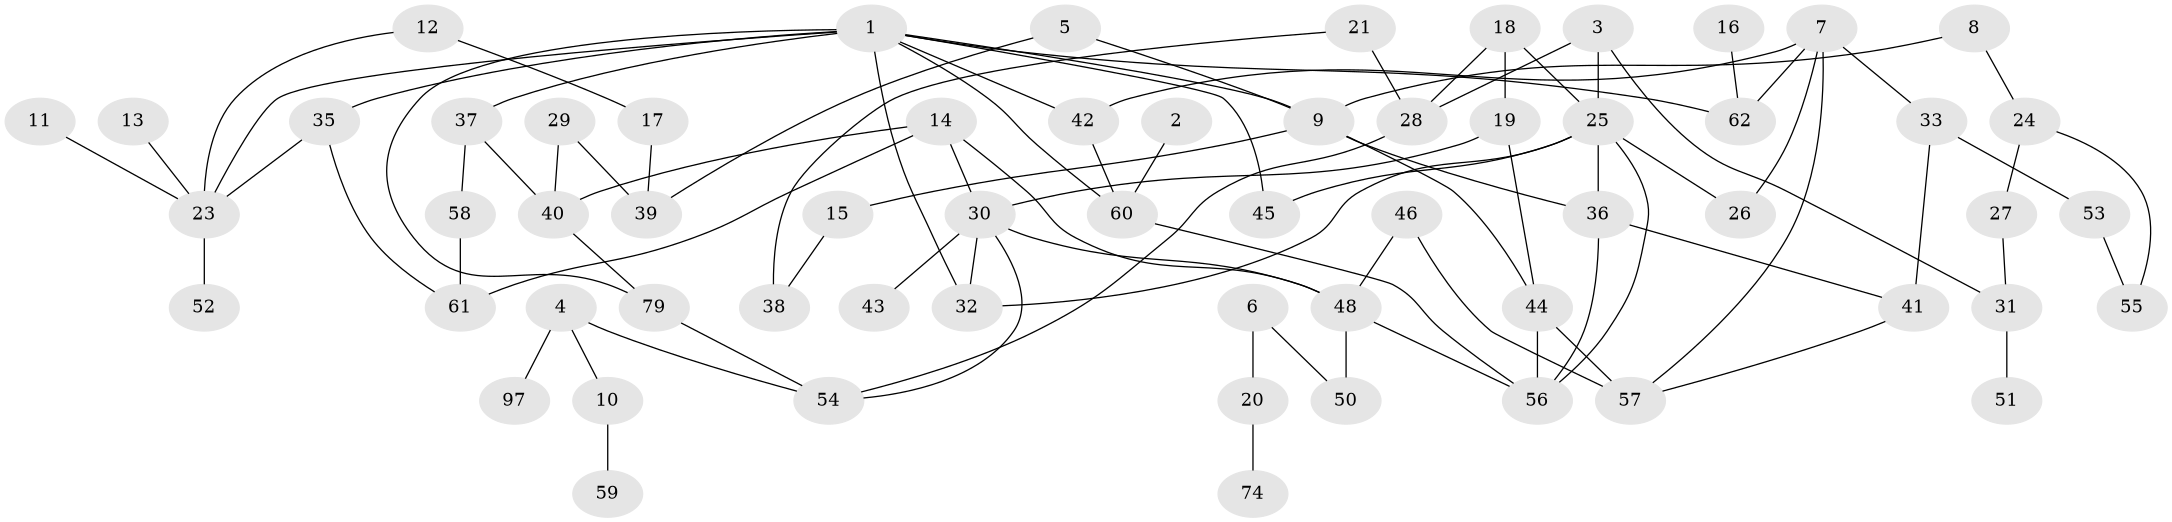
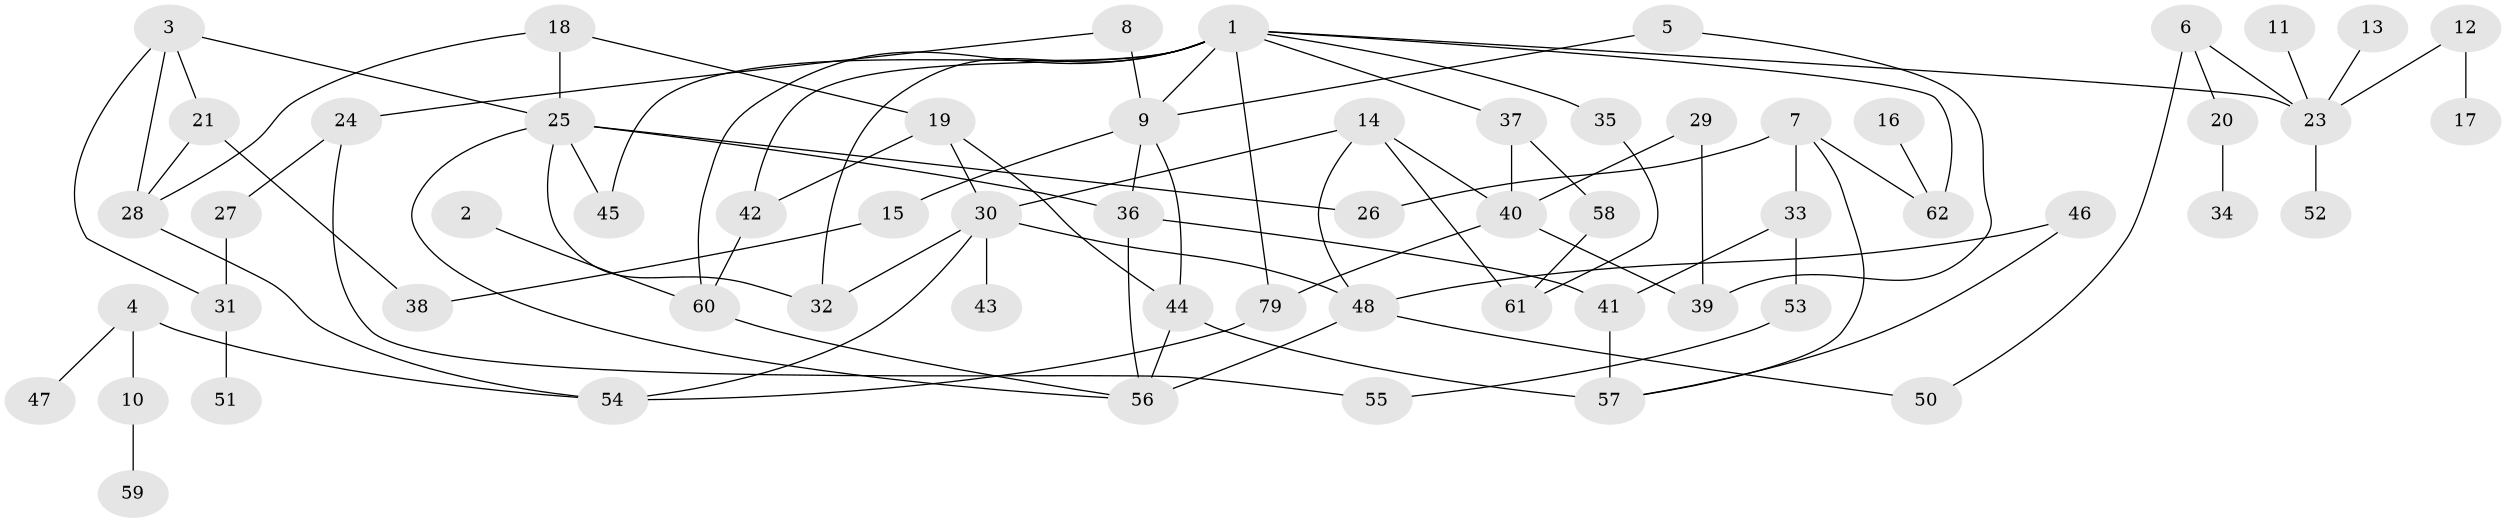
none -> (187, 75)
(1574, 79) -> (832, 175)
(264, 168) -> (2251, 75)
(650, 168) -> (1597, 256)
(515, 401) -> (40, 401)
(1253, 494) -> (2223, 215)
